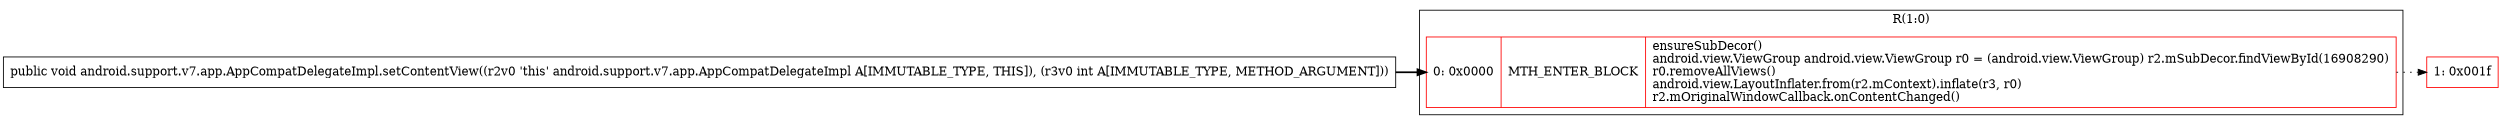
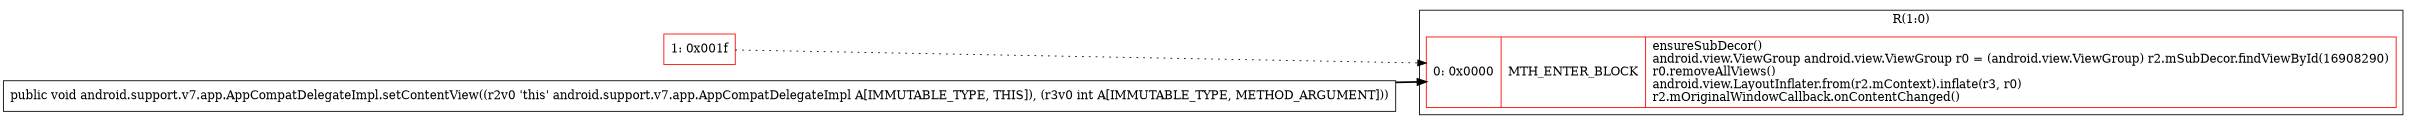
(2408, 72) -> (1077, 56)
